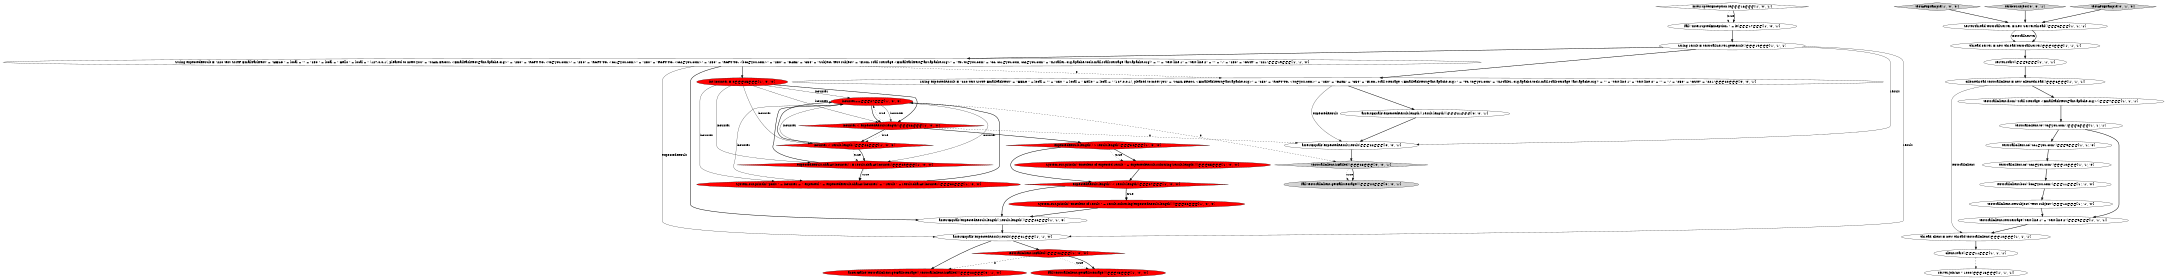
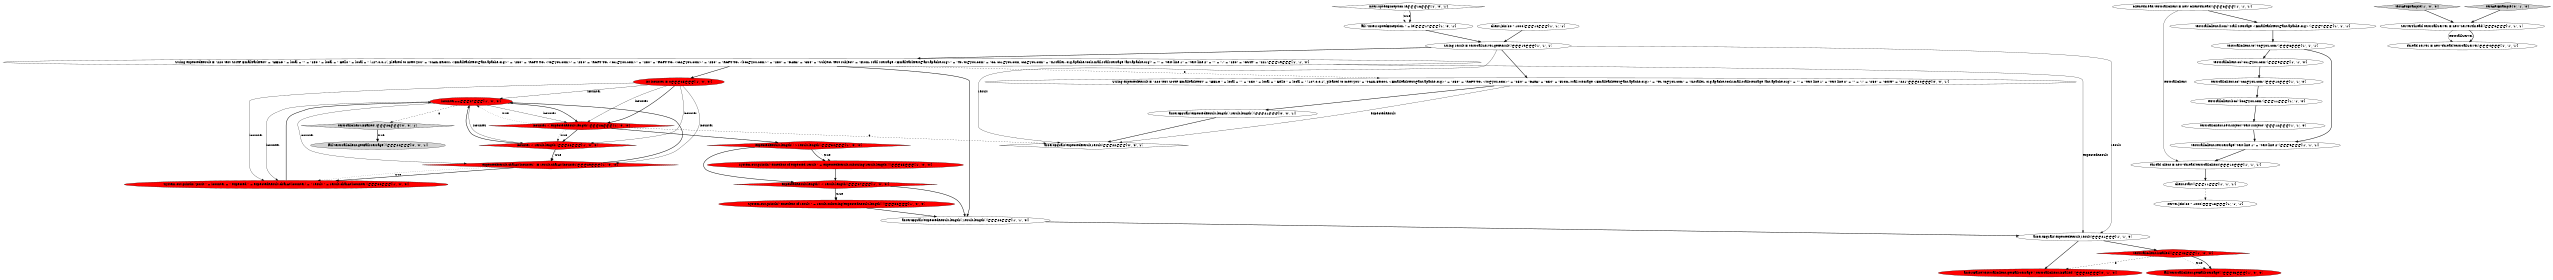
(2025, 7) -> none
none -> (1528, 26)
(2025, 62) -> none
(1351, 145) -> (1094, 145)
(1351, 154) -> none
